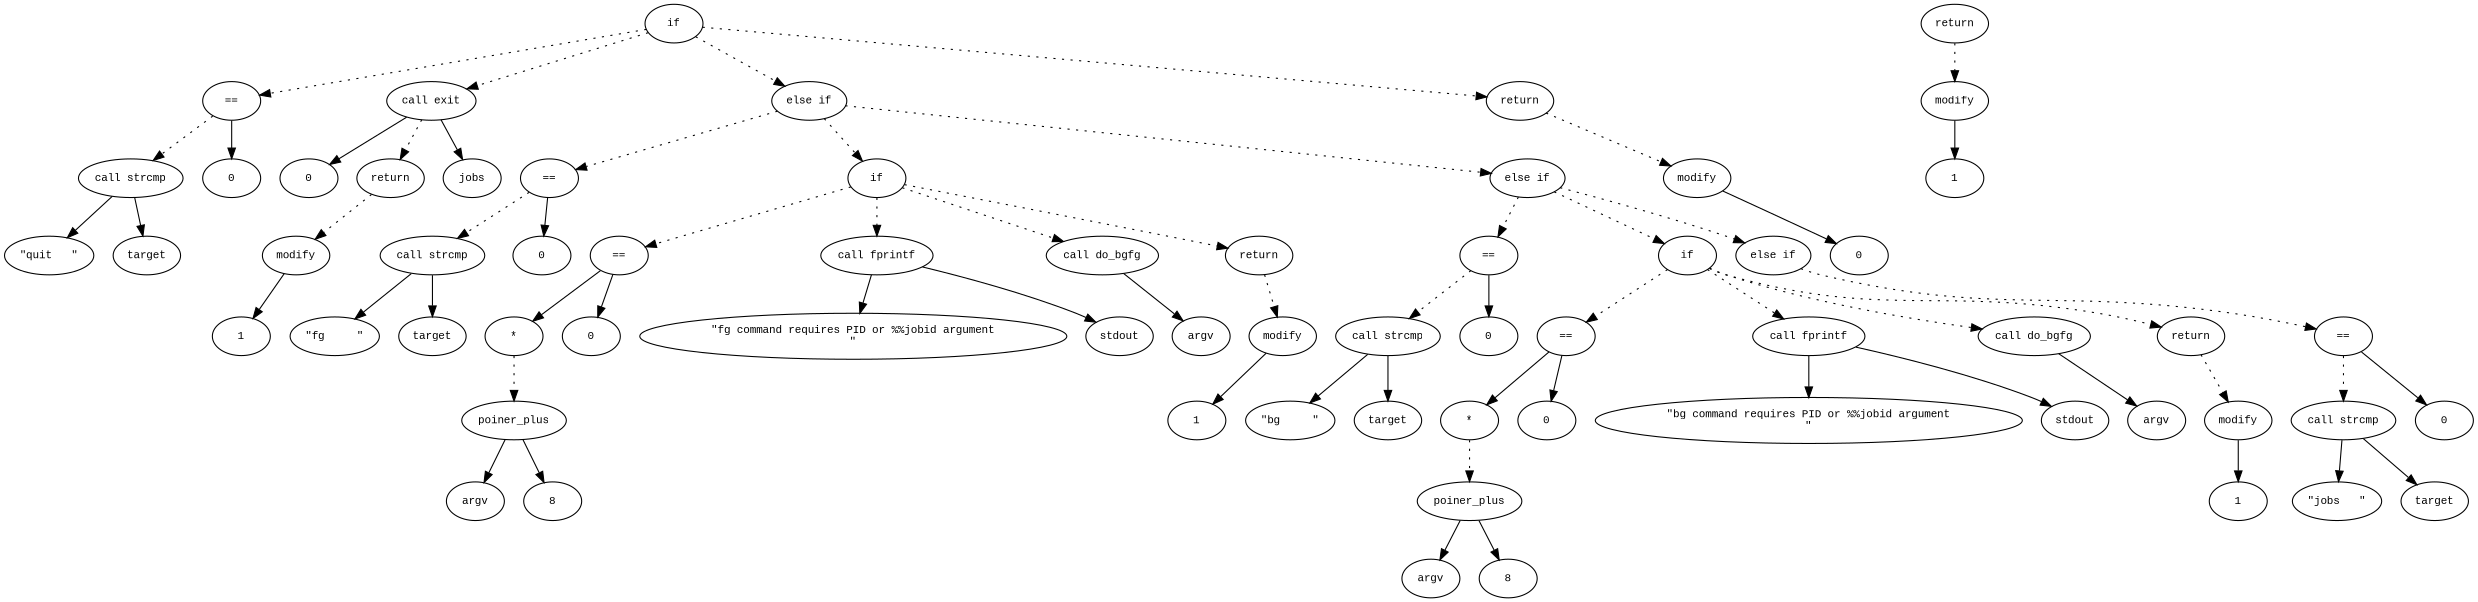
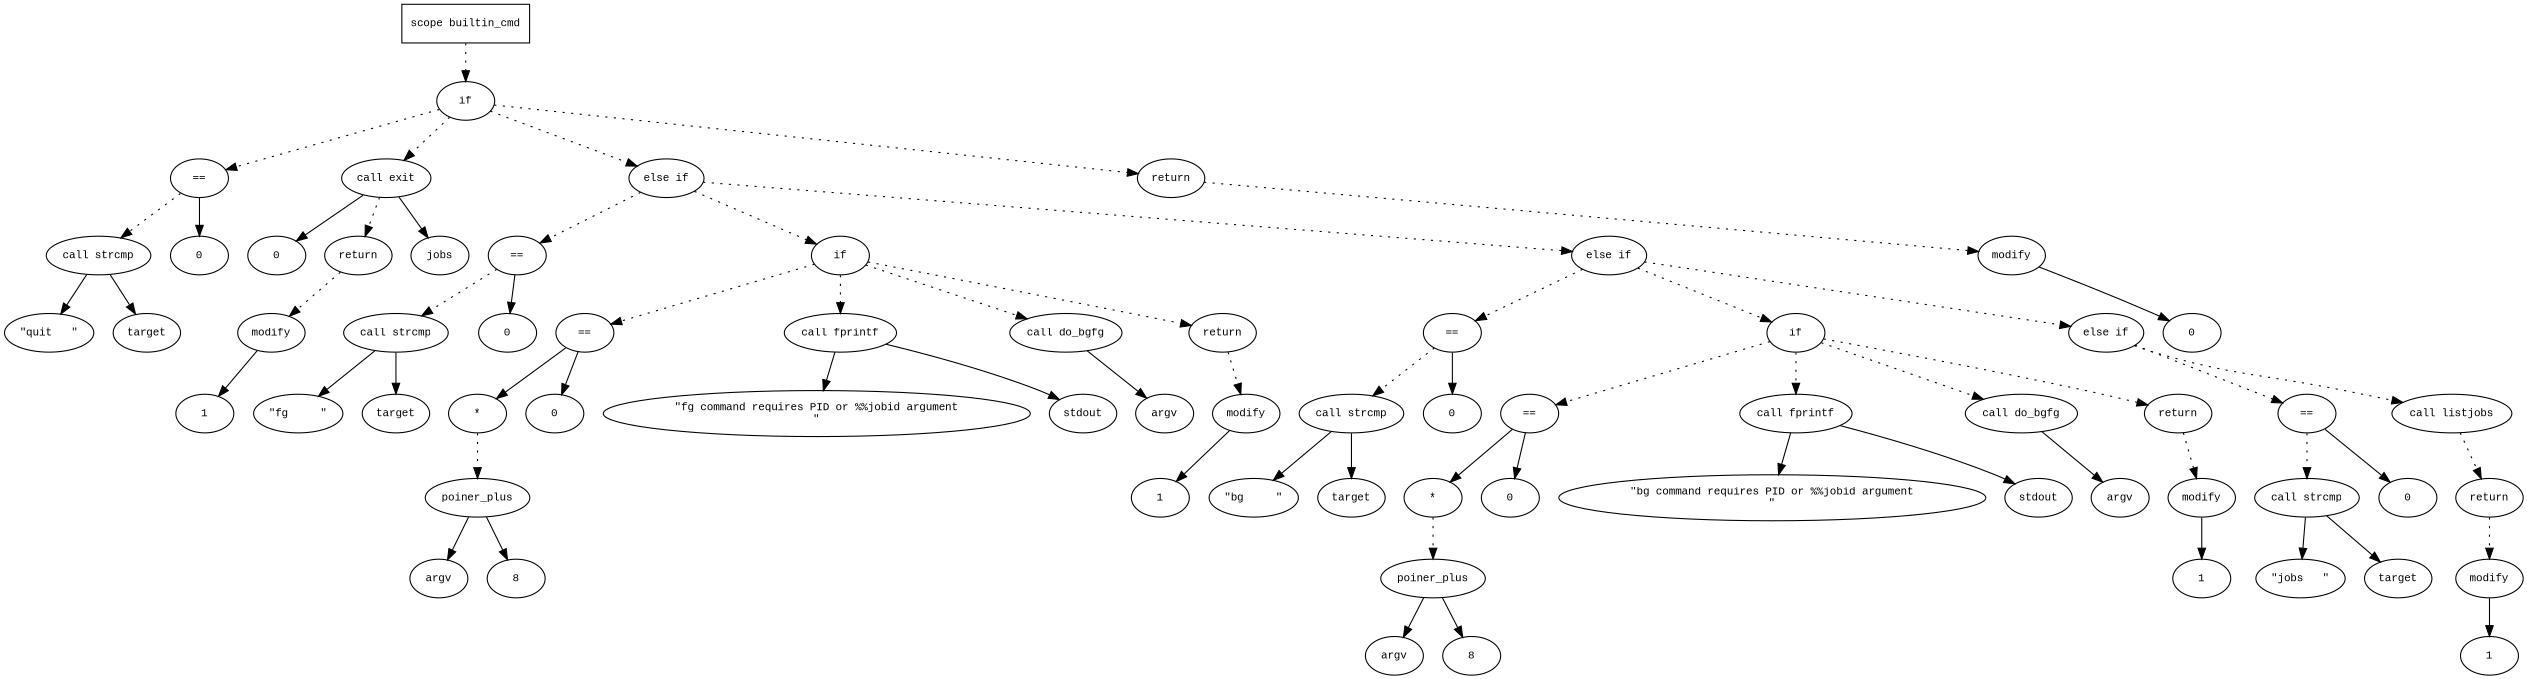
none -> (466, 24)
none -> (2452, 414)
